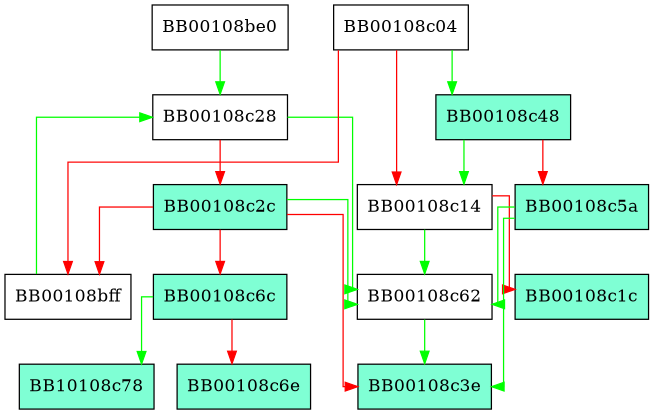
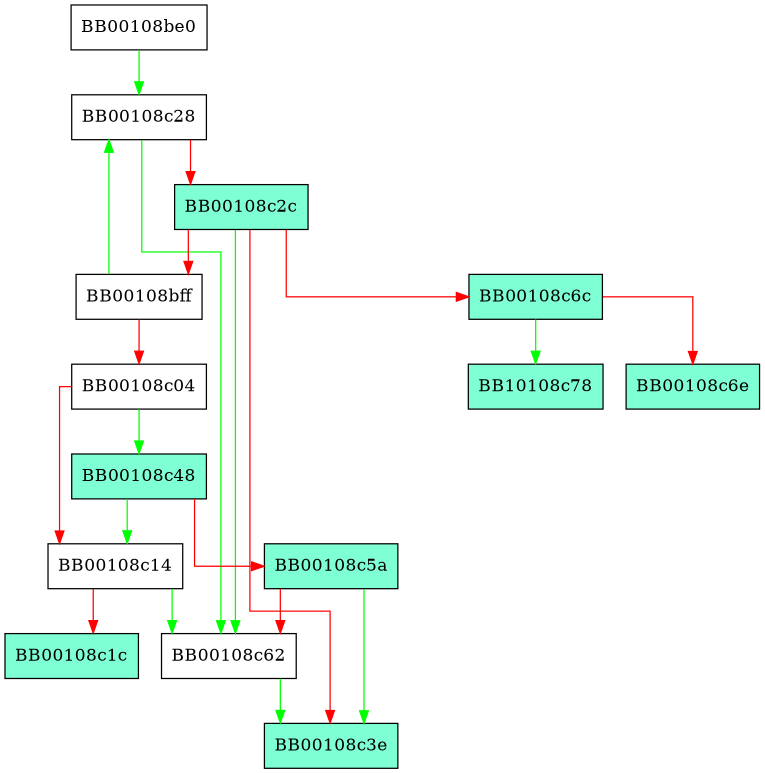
(209, 162) -> (139, 335)
(498, 247) -> (280, 603)
